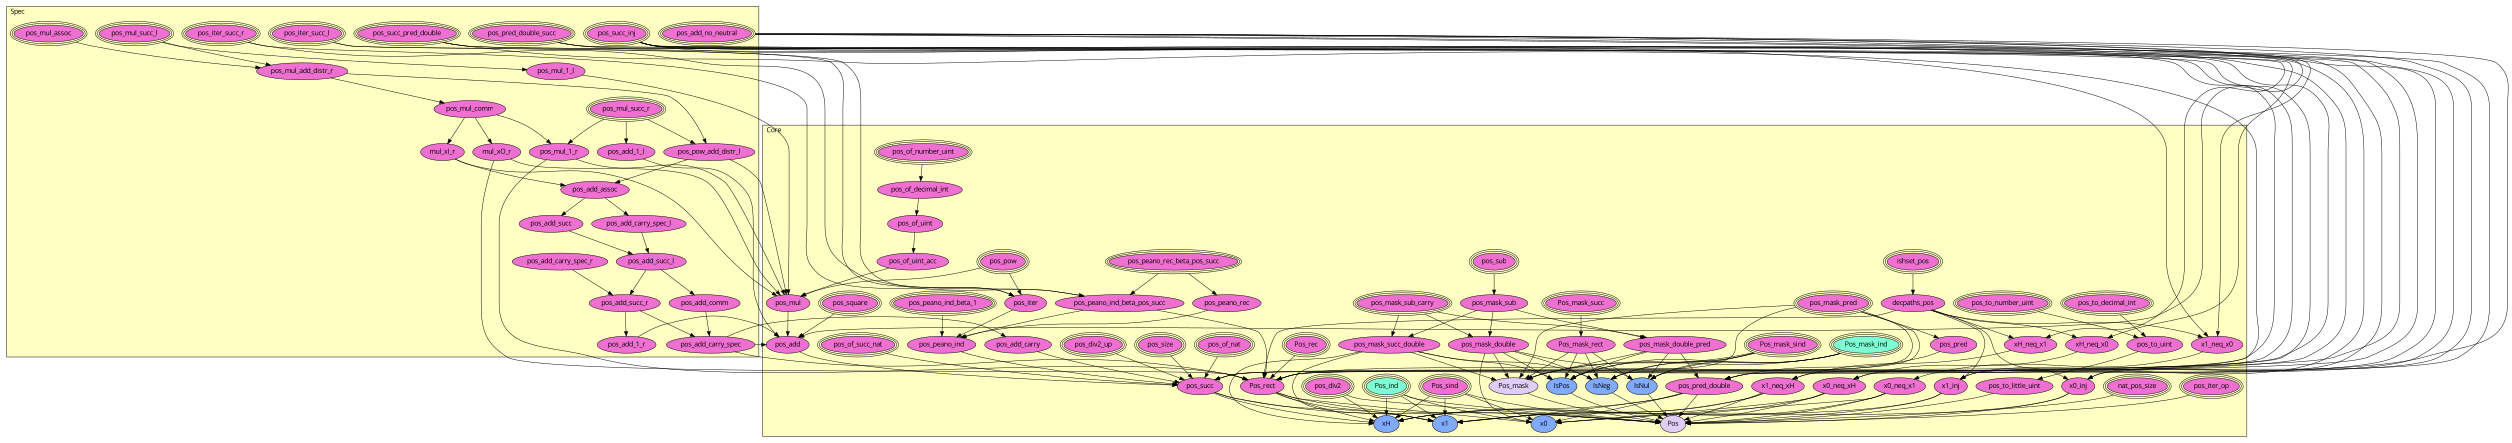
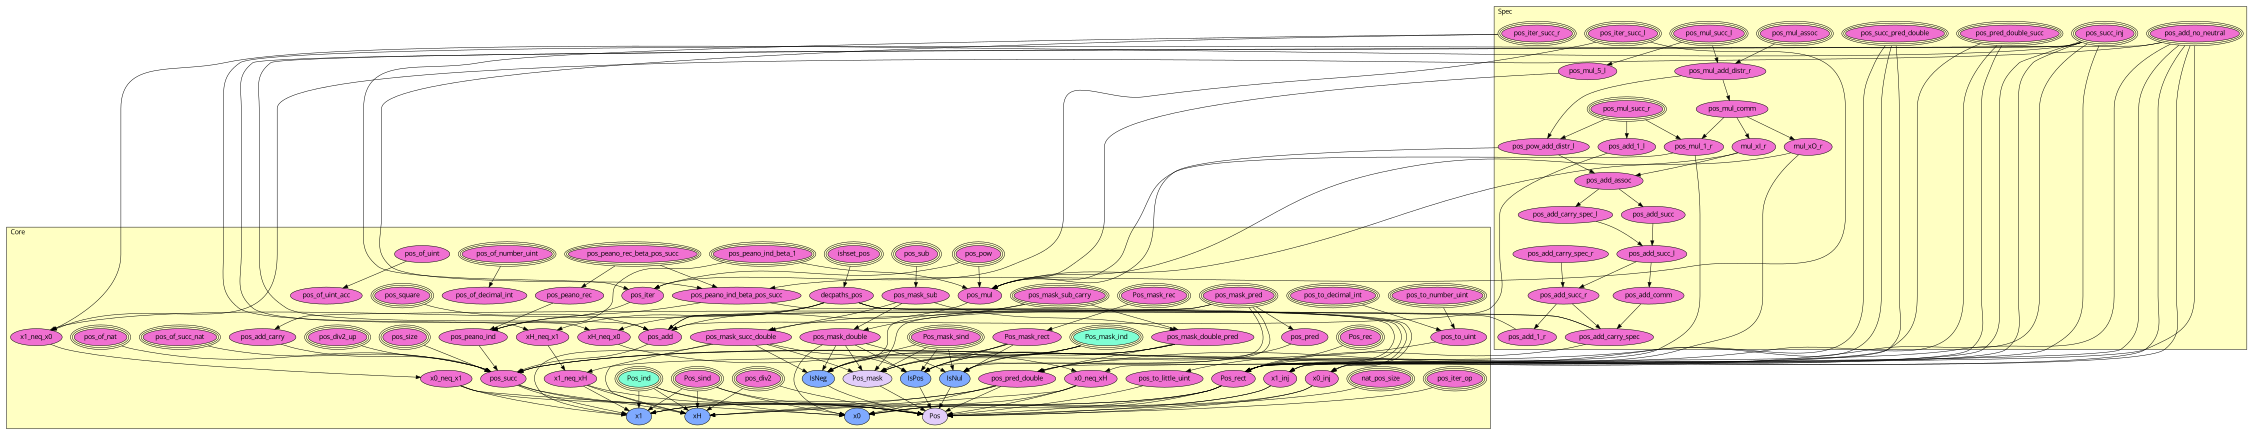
(556, 71) -> (1588, 71)
(918, 205) -> none
(847, 280) -> (874, 272)
(1581, 303) -> (1154, 296)
